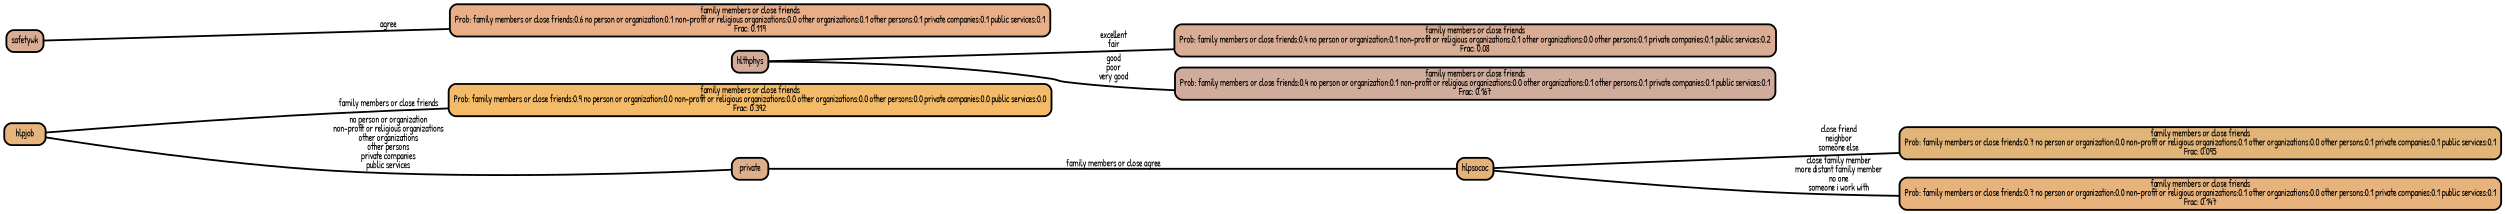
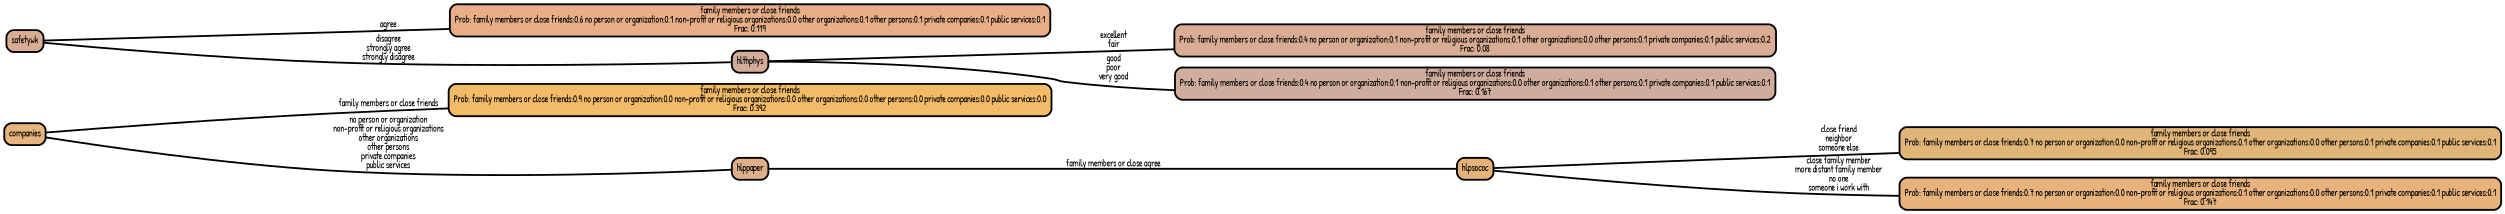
none -> (387, 64)
(25, 134) -> (25, 134)
(750, 169) -> (750, 169)
